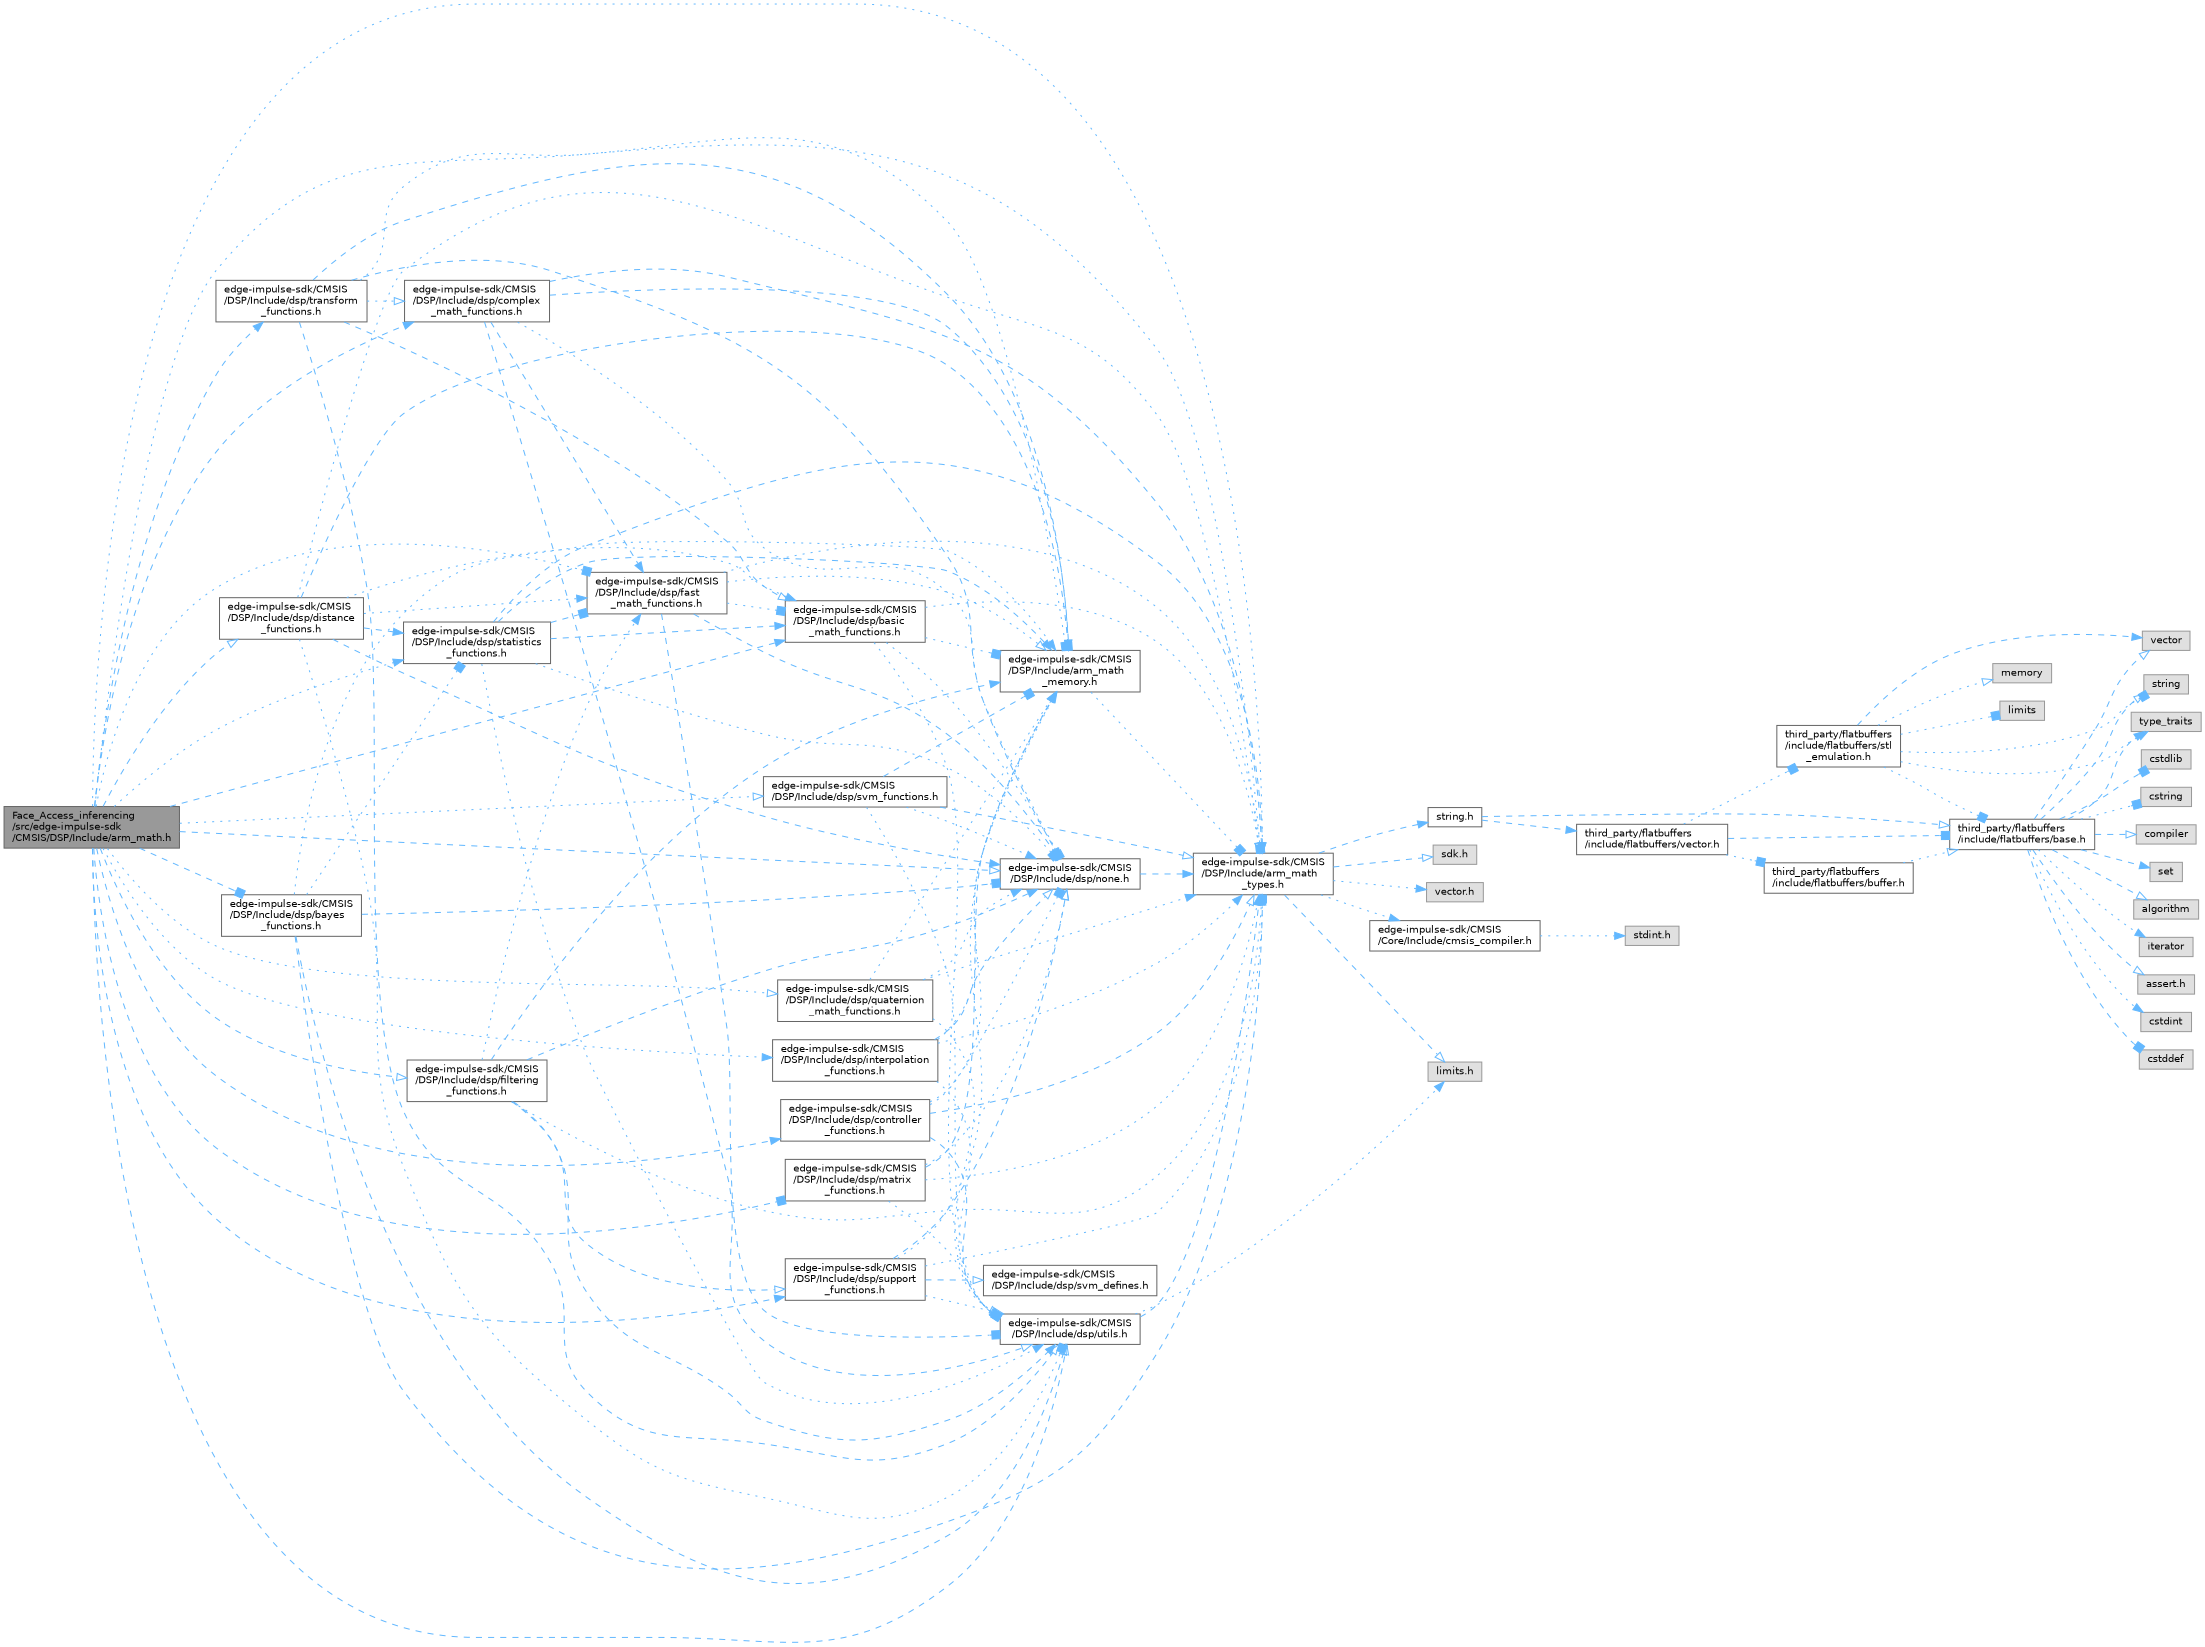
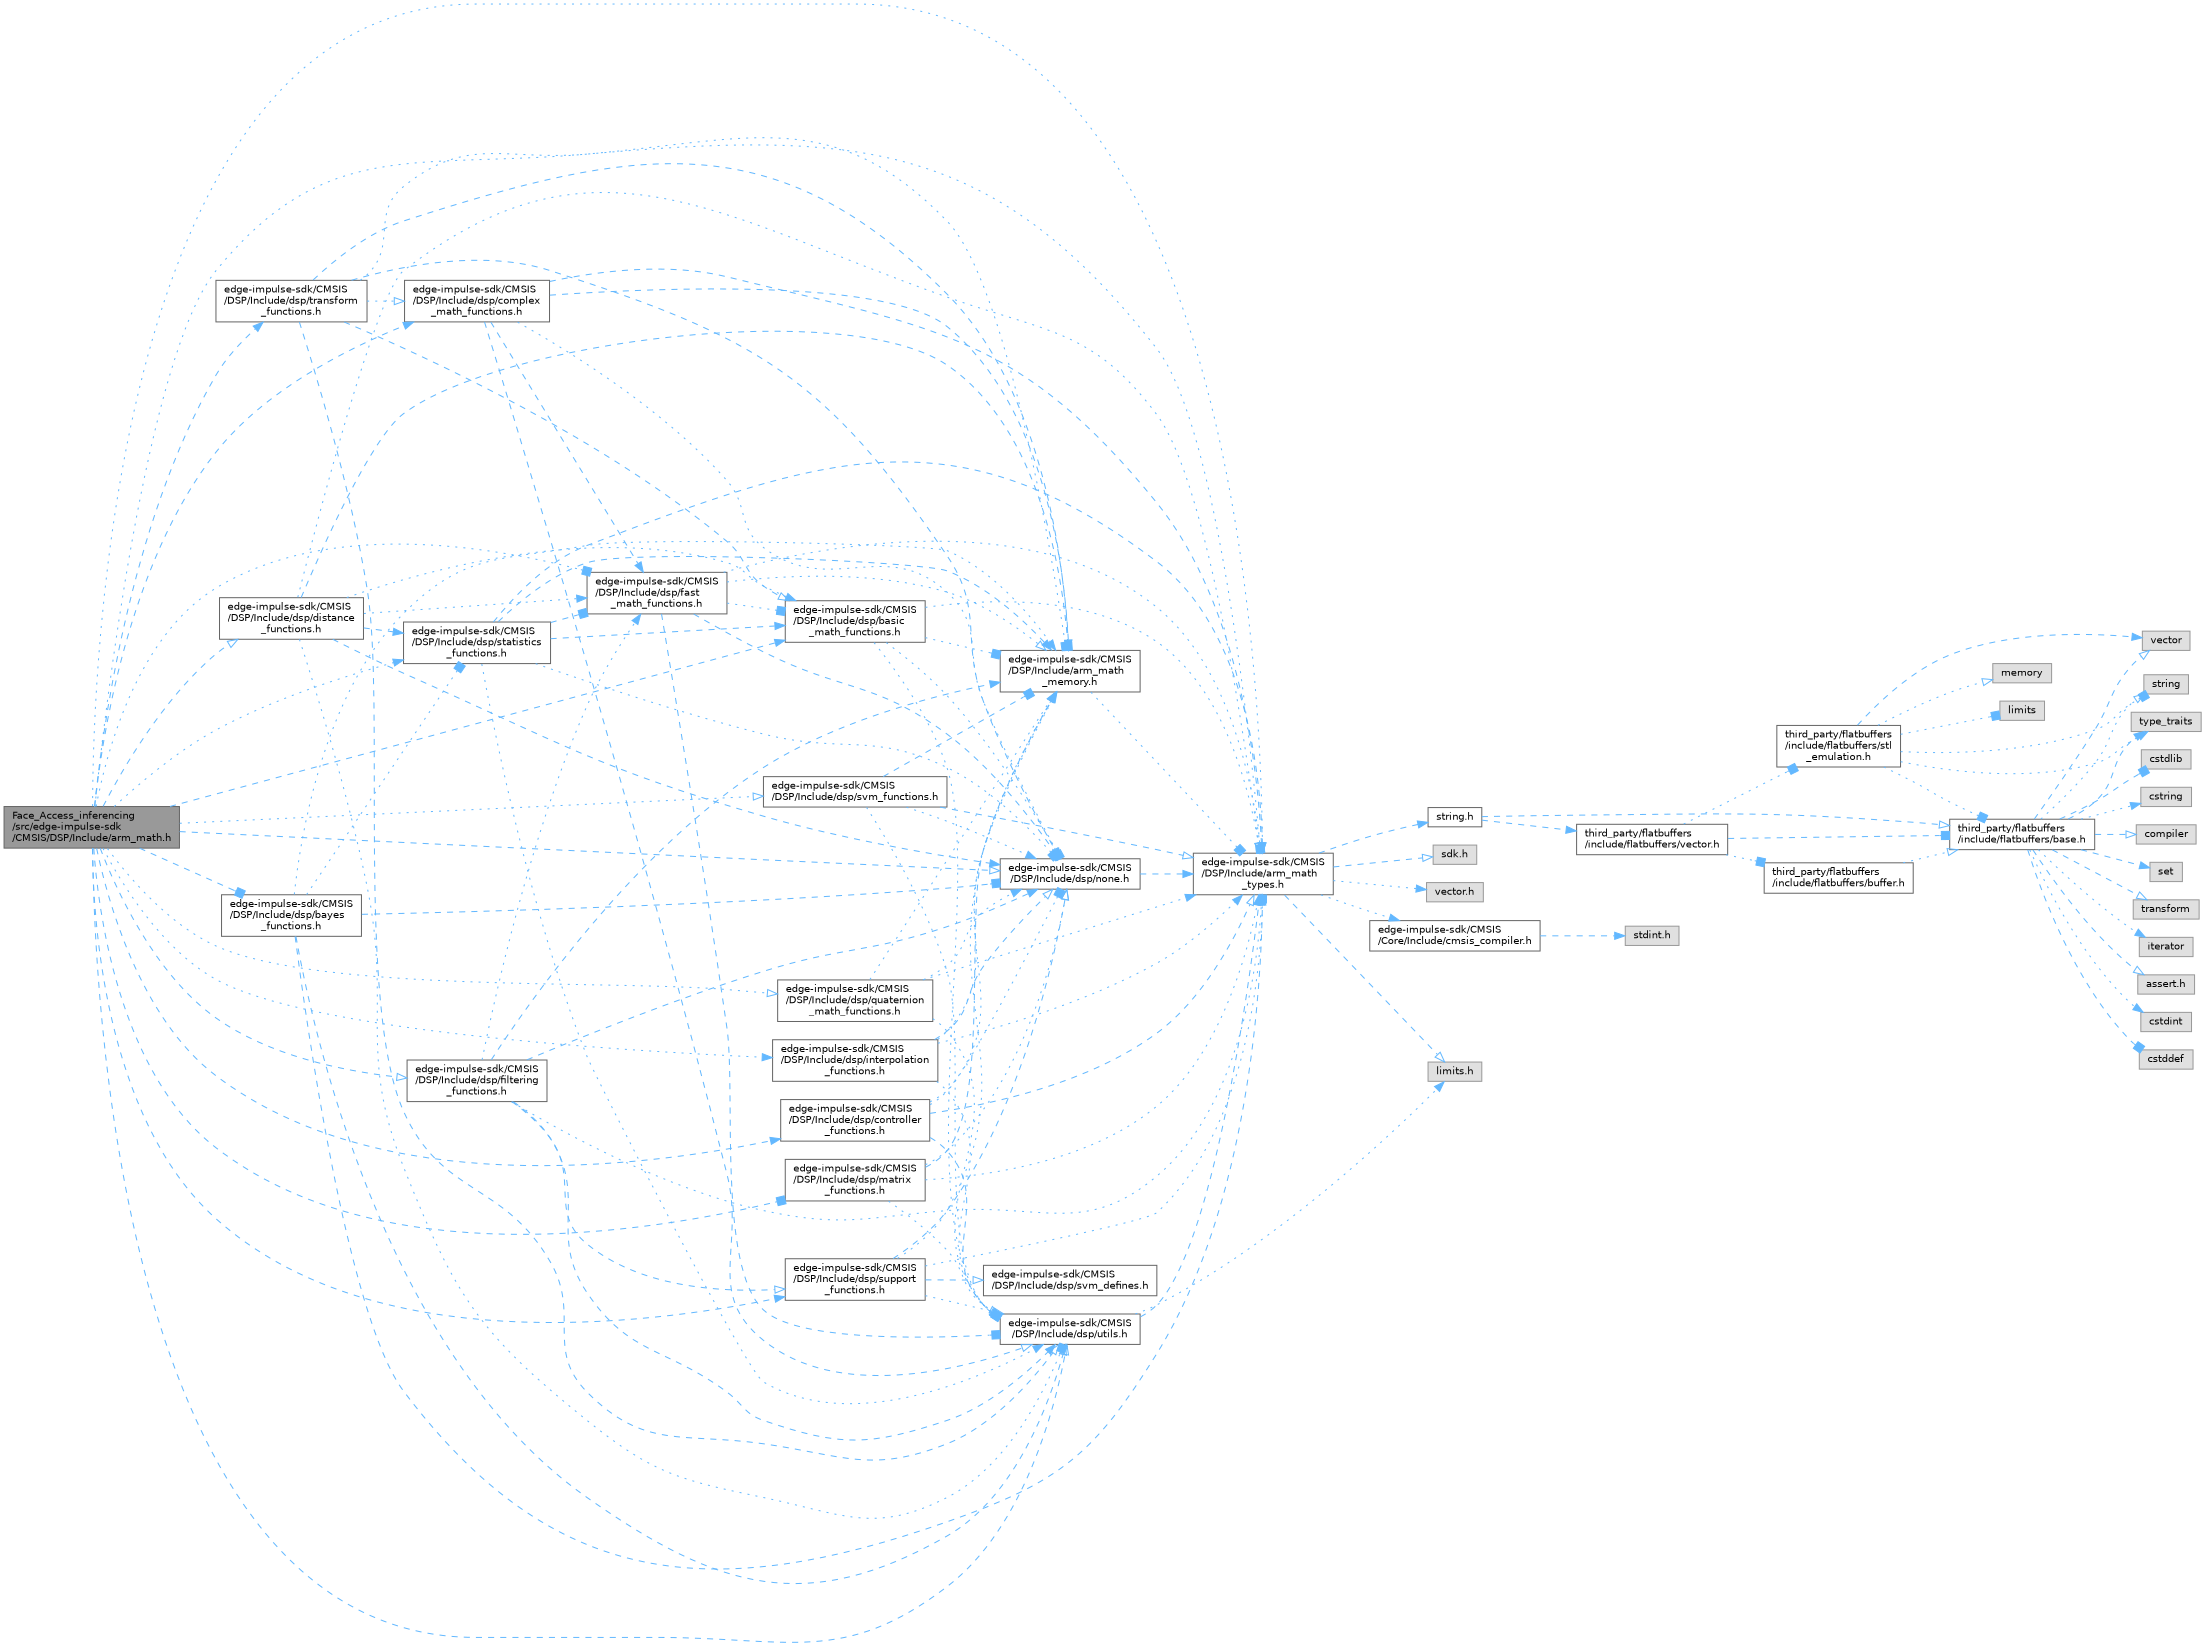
(2087, 773) -> (2087, 773)
(2106, 813) -> (2106, 813)
(2166, 909) -> (2166, 909)
(1577, 936) -> (1577, 936)
